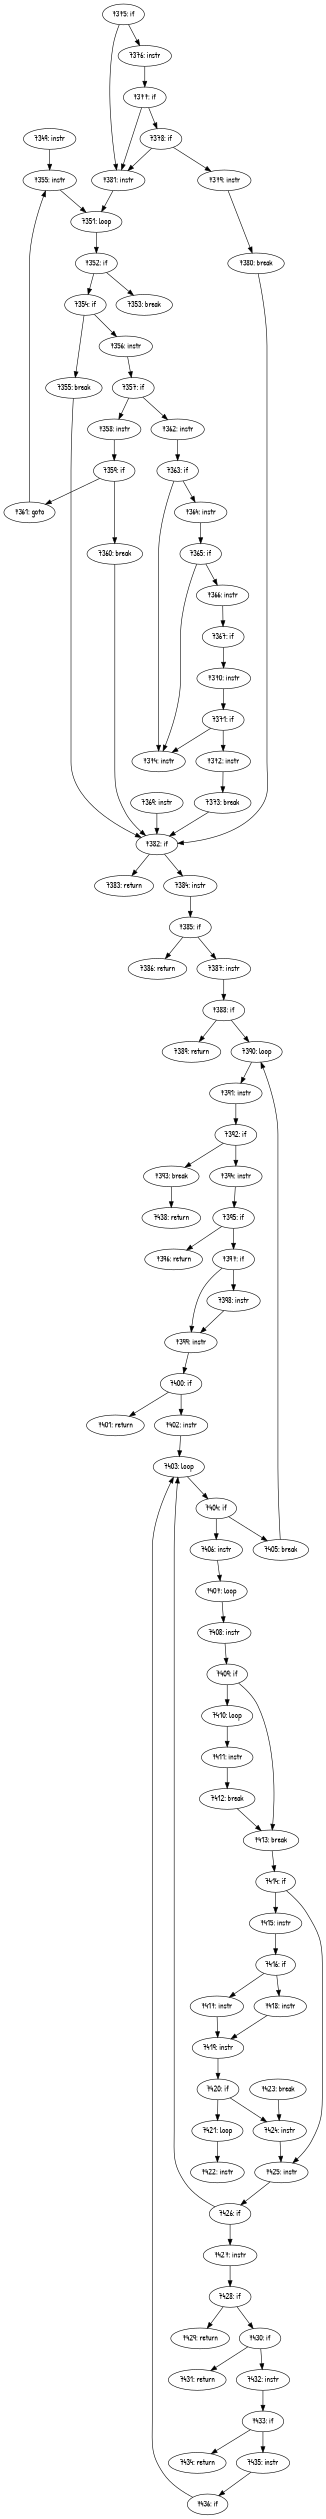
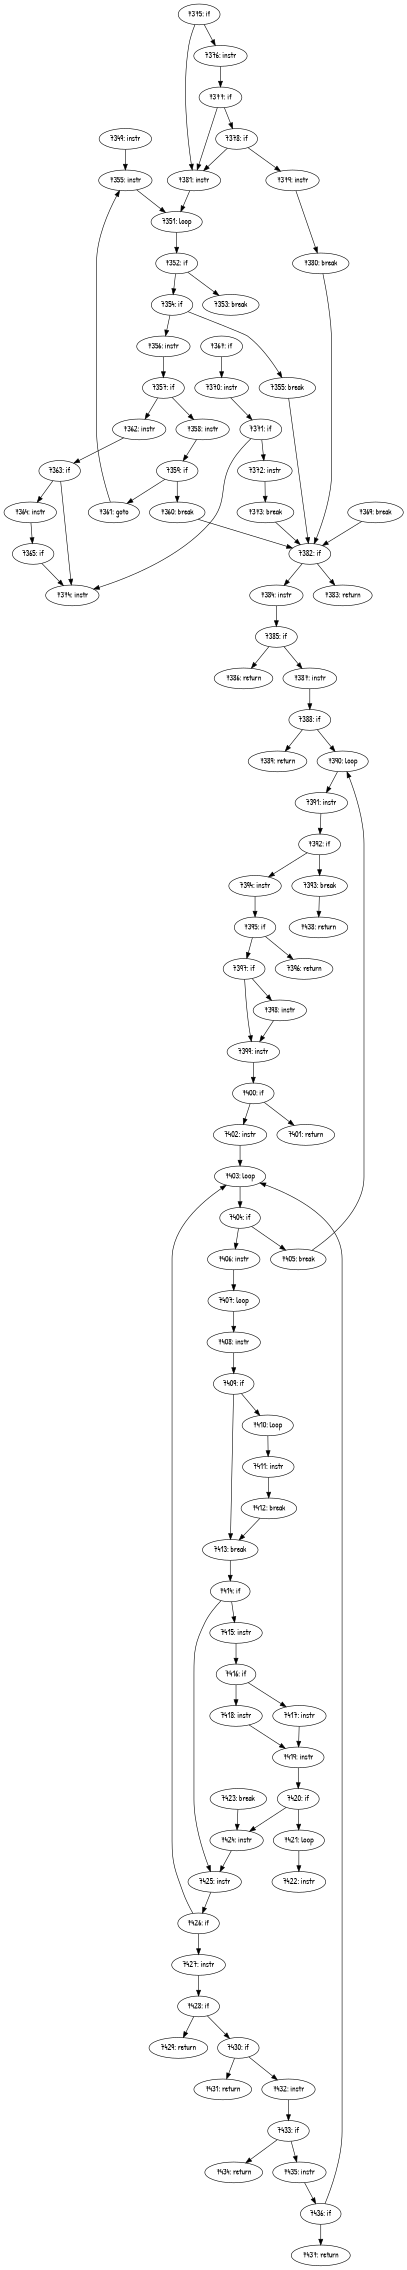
(223, 595) -> none
(157, 803) -> (376, 512)
none -> (321, 2255)
